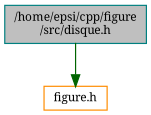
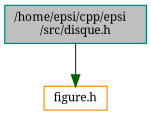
(76, 24) -> (76, 24)
